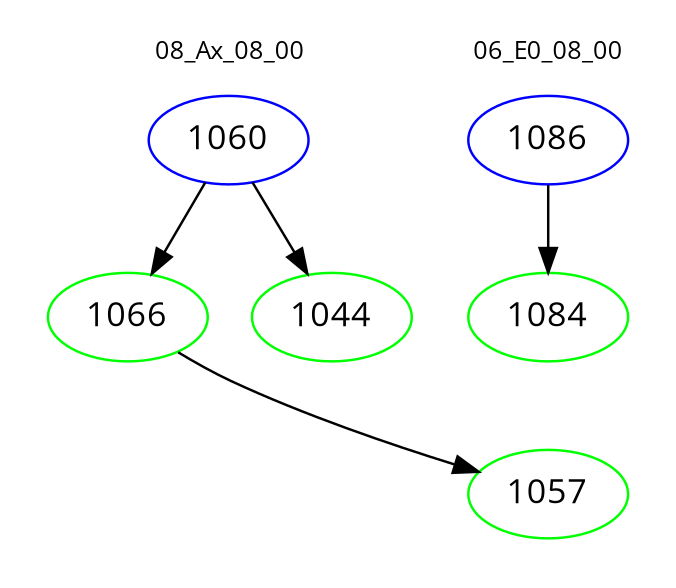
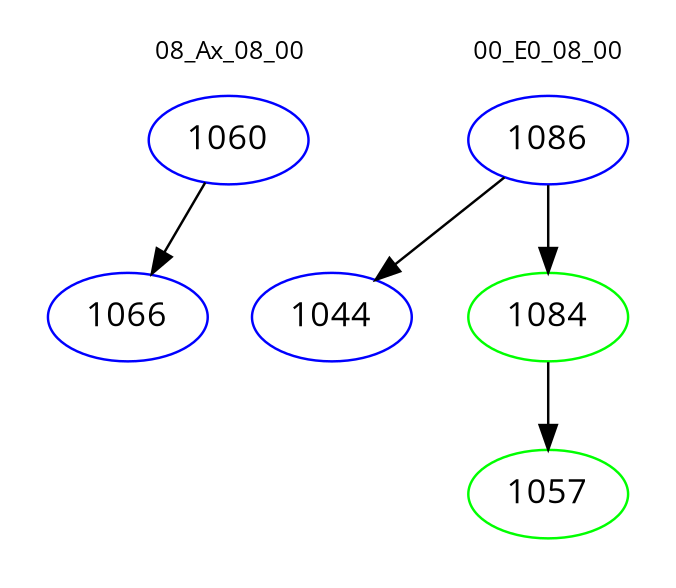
(548, 53) -> (548, 53)
(274, 217) -> (466, 208)
(128, 317) -> (128, 317)
(332, 317) -> (332, 317)
(313, 416) -> (548, 394)
